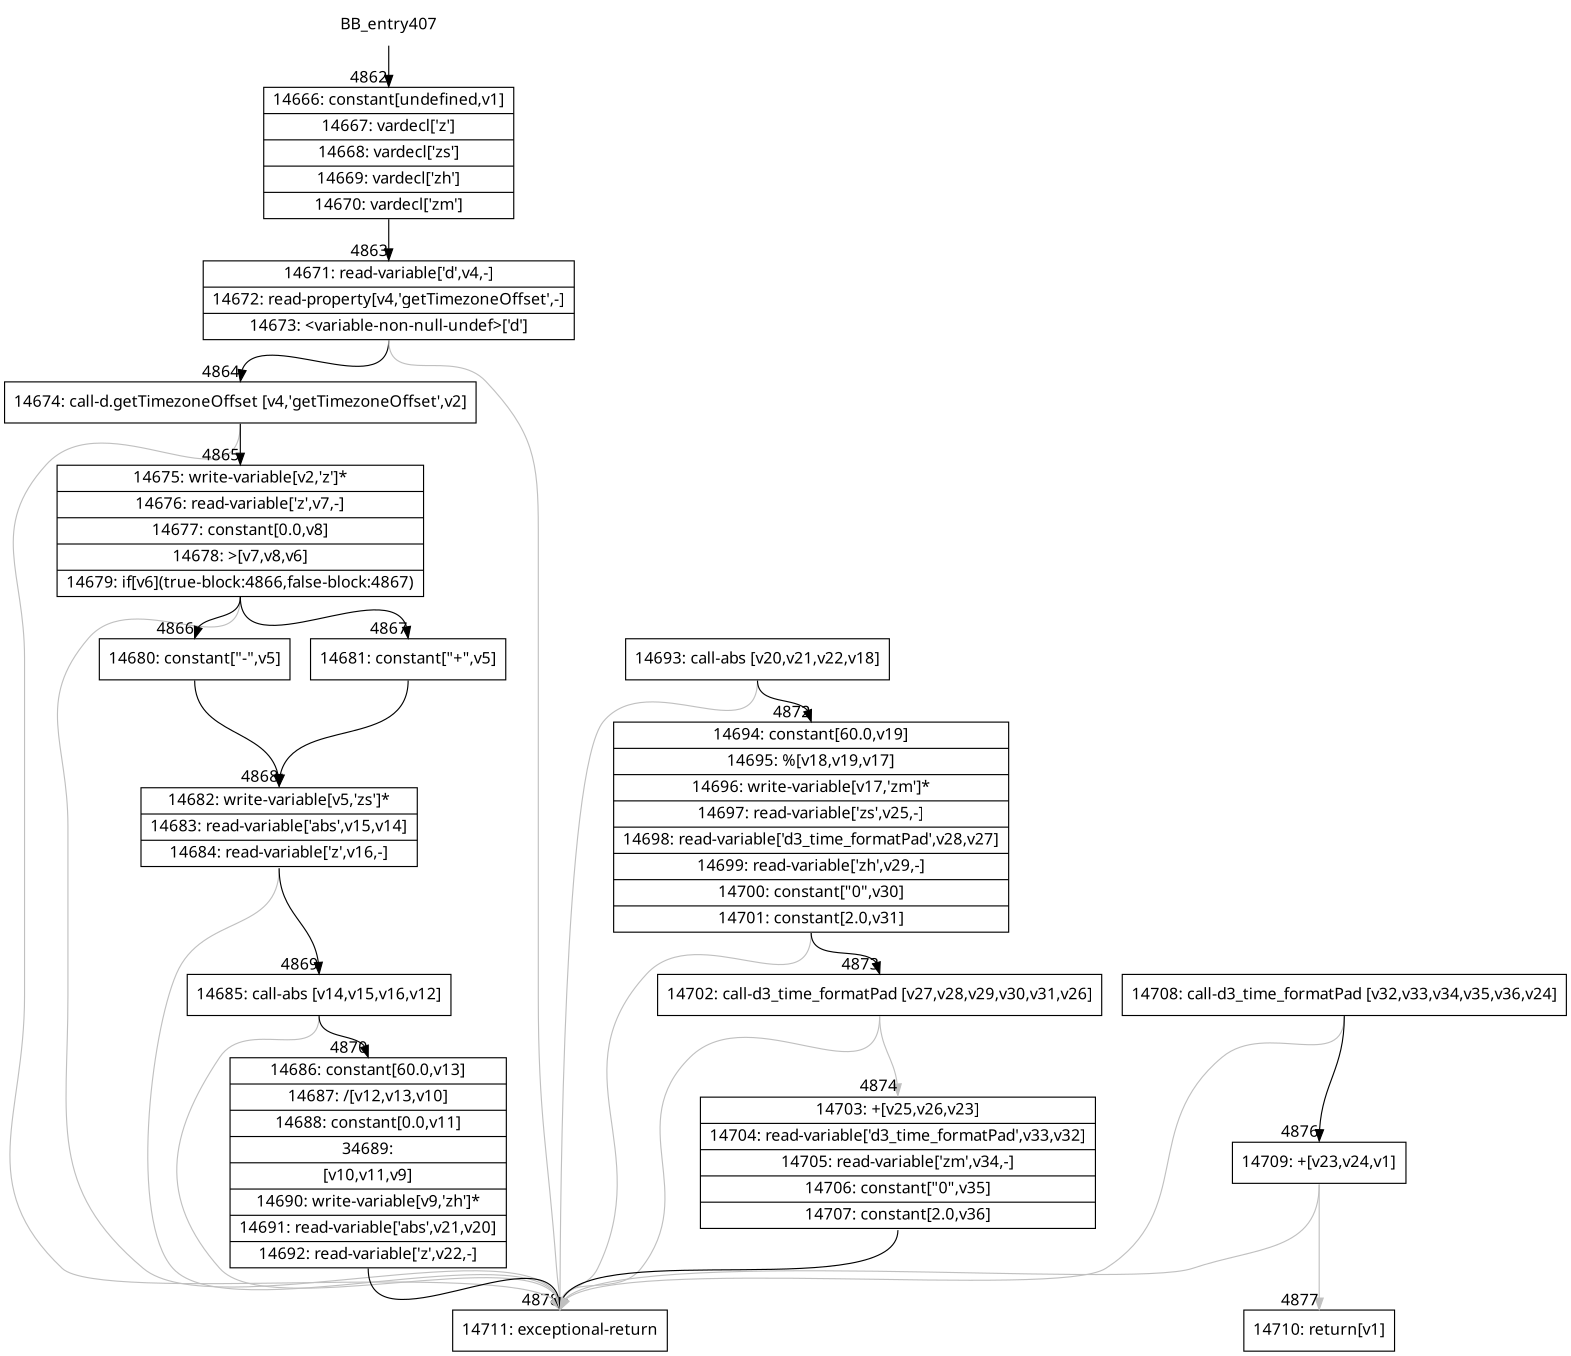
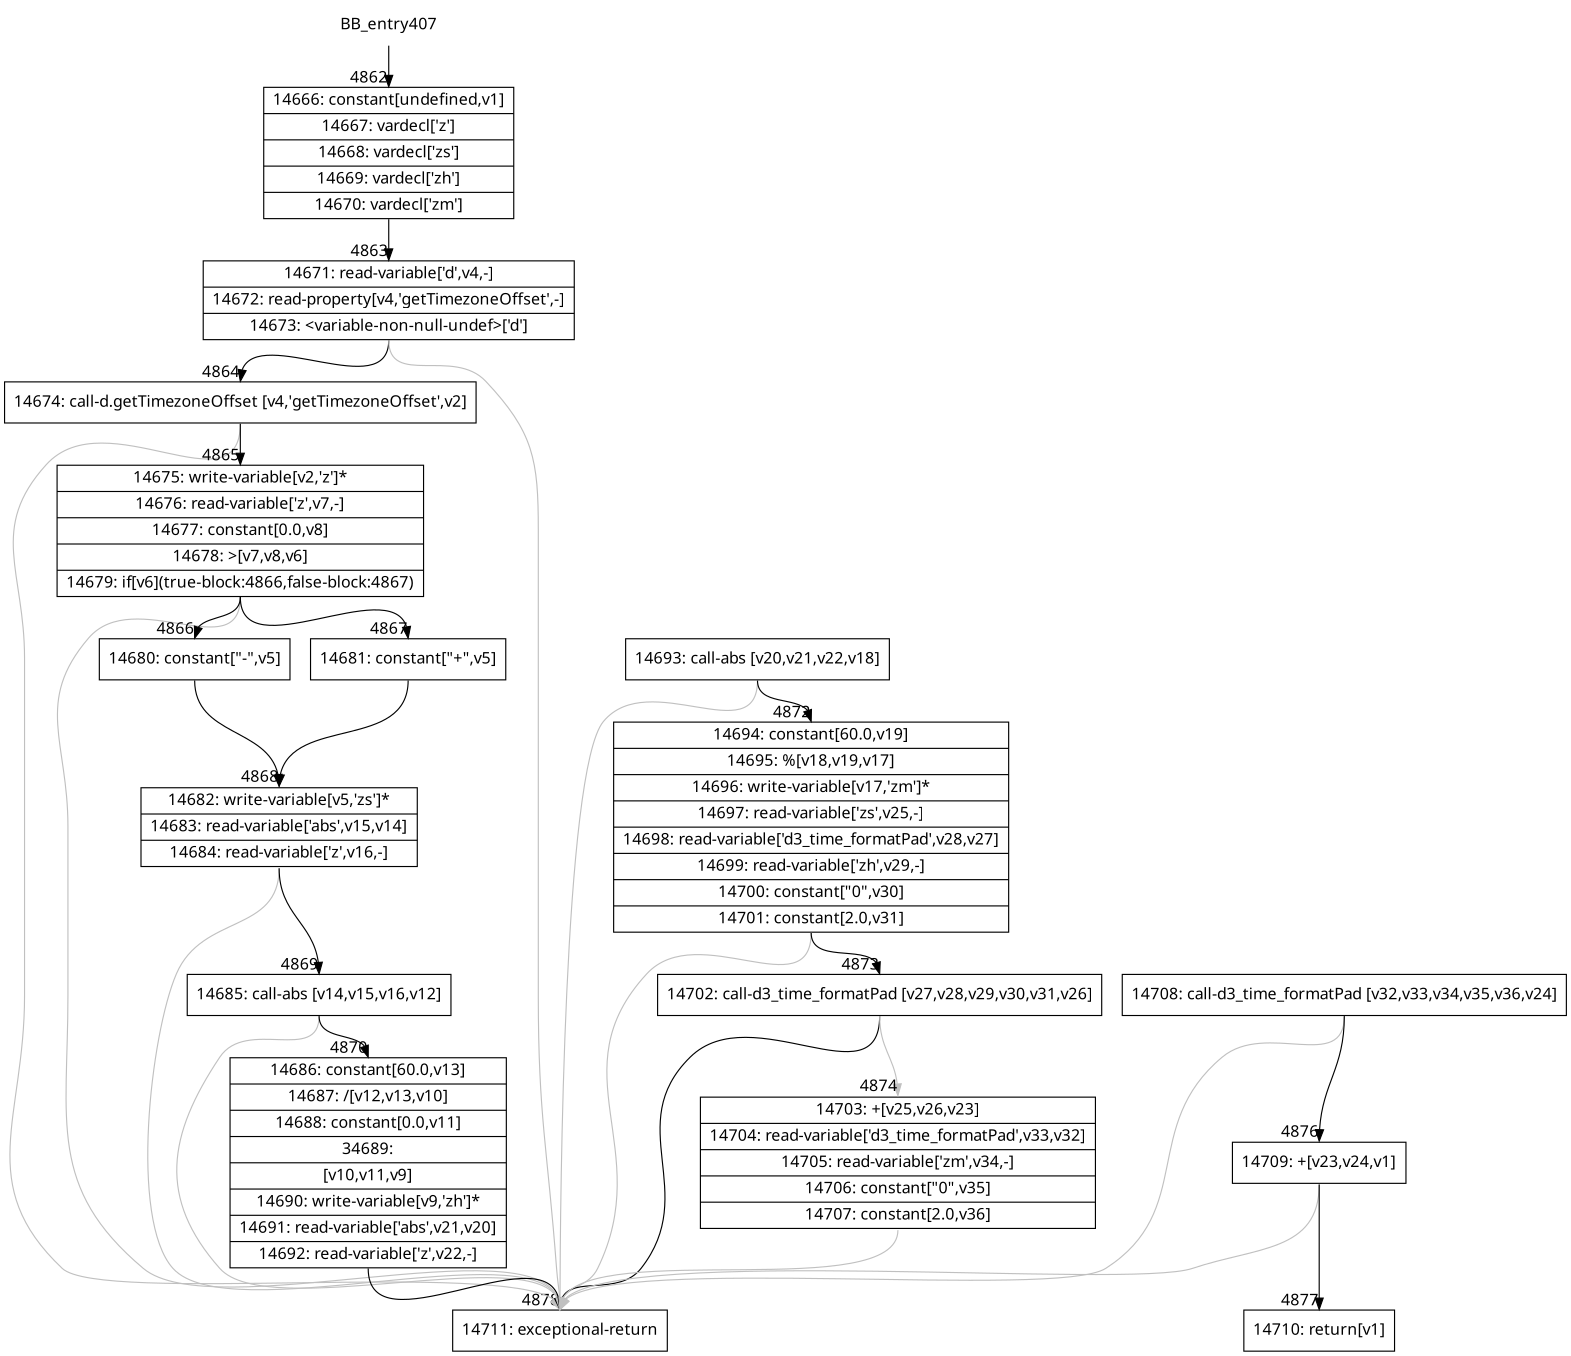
(666, 1097) -> (666, 1097)
(1319, 1241) -> (1319, 1241)
(735, 1270) -> (735, 1270)
